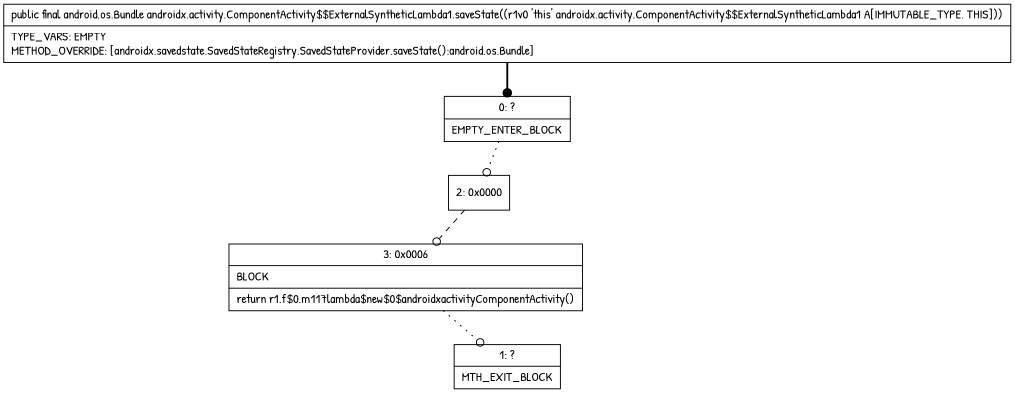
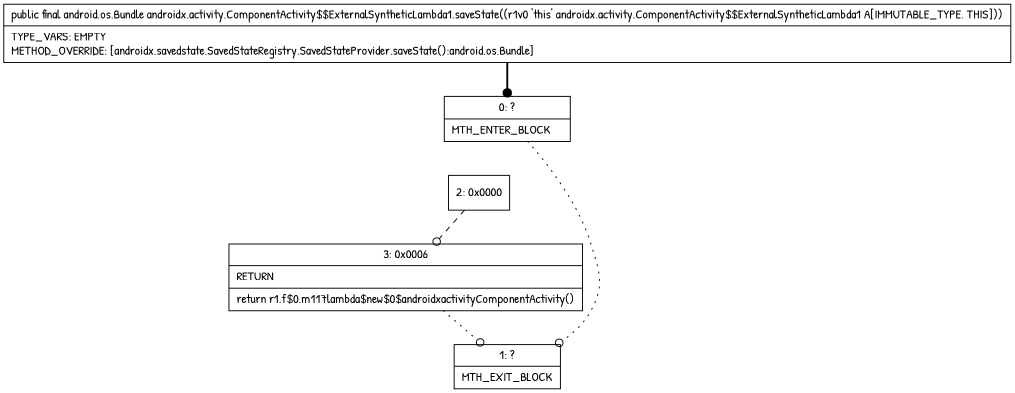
(507, 130) -> (502, 130)
(494, 155) -> (589, 239)
(253, 276) -> (255, 276)
